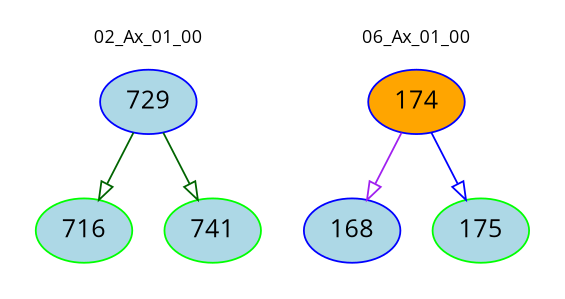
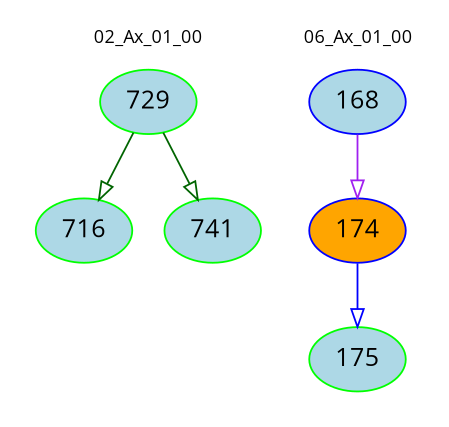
(148, 102) -> (148, 102)
(388, 158) -> (358, 157)
